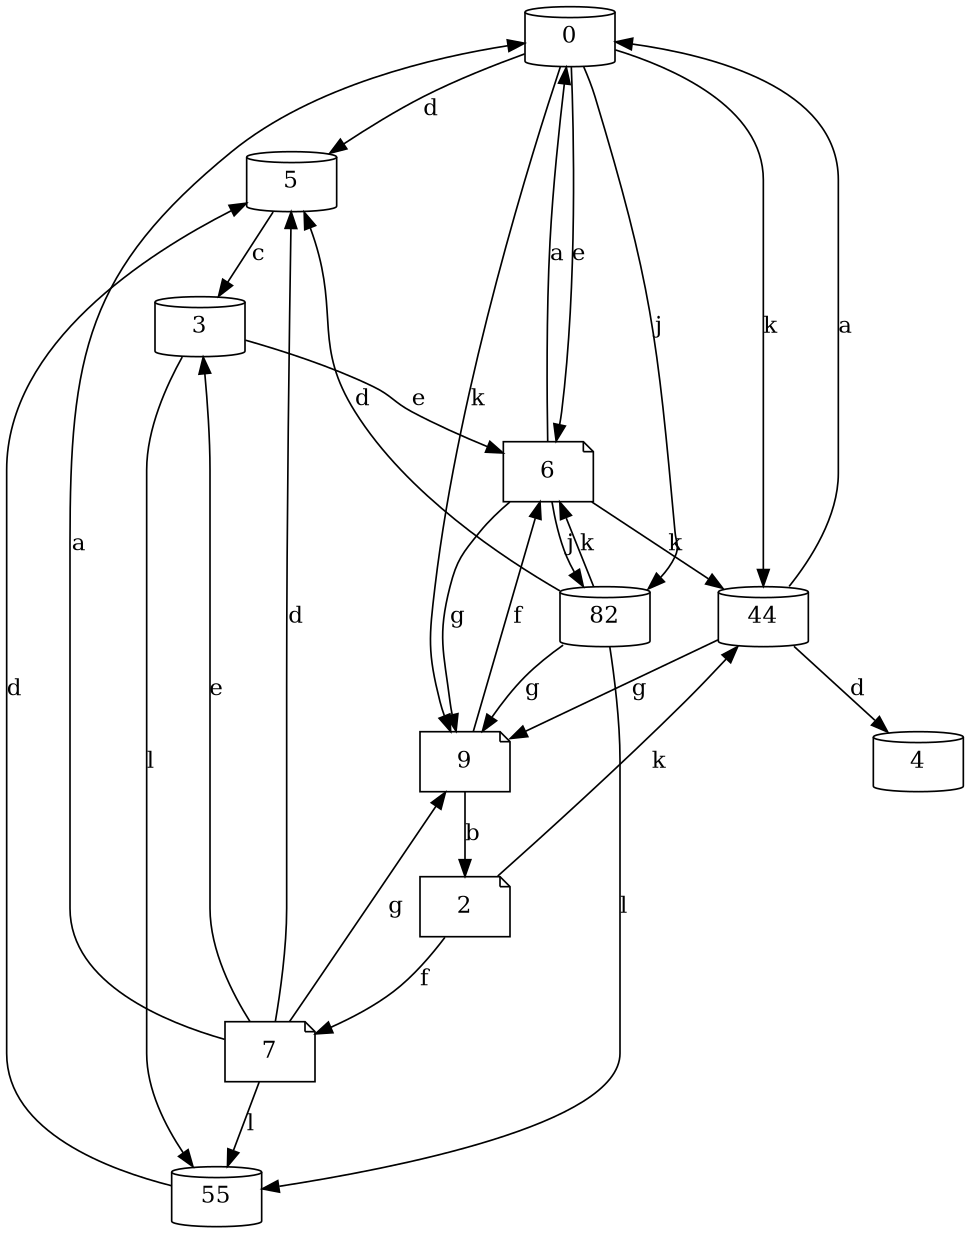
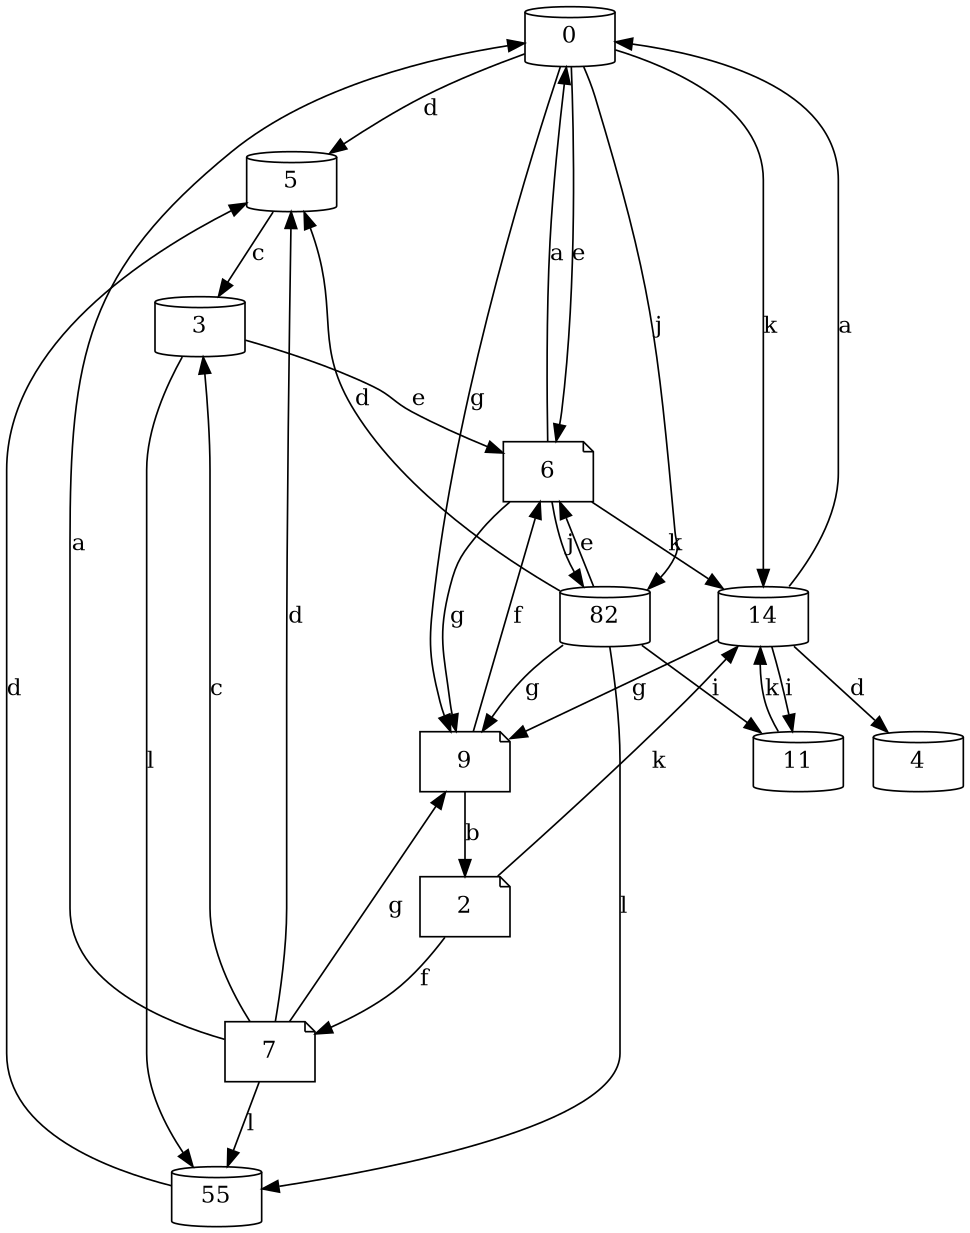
(478, 399) -> (478, 399)
(588, 544) -> (588, 544)
(763, 617) -> (763, 617)
(217, 689) -> (217, 689)
none -> (798, 762)
